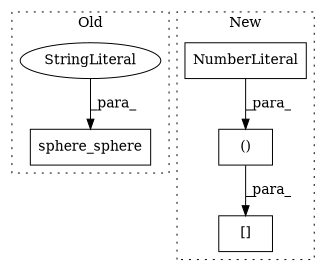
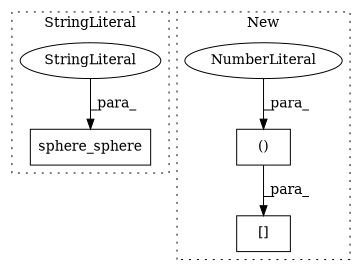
(90, 23) -> (90, 23)
(246, 61) -> (264, 61)
